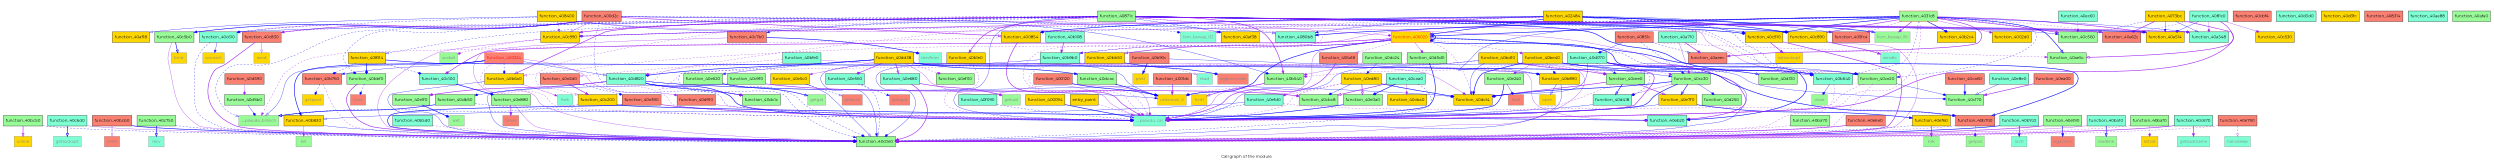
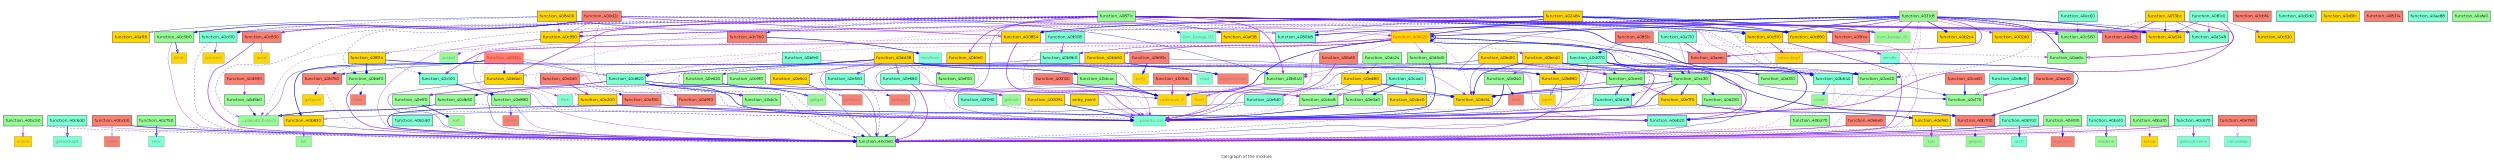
(2040, 21) -> (2040, 21)
